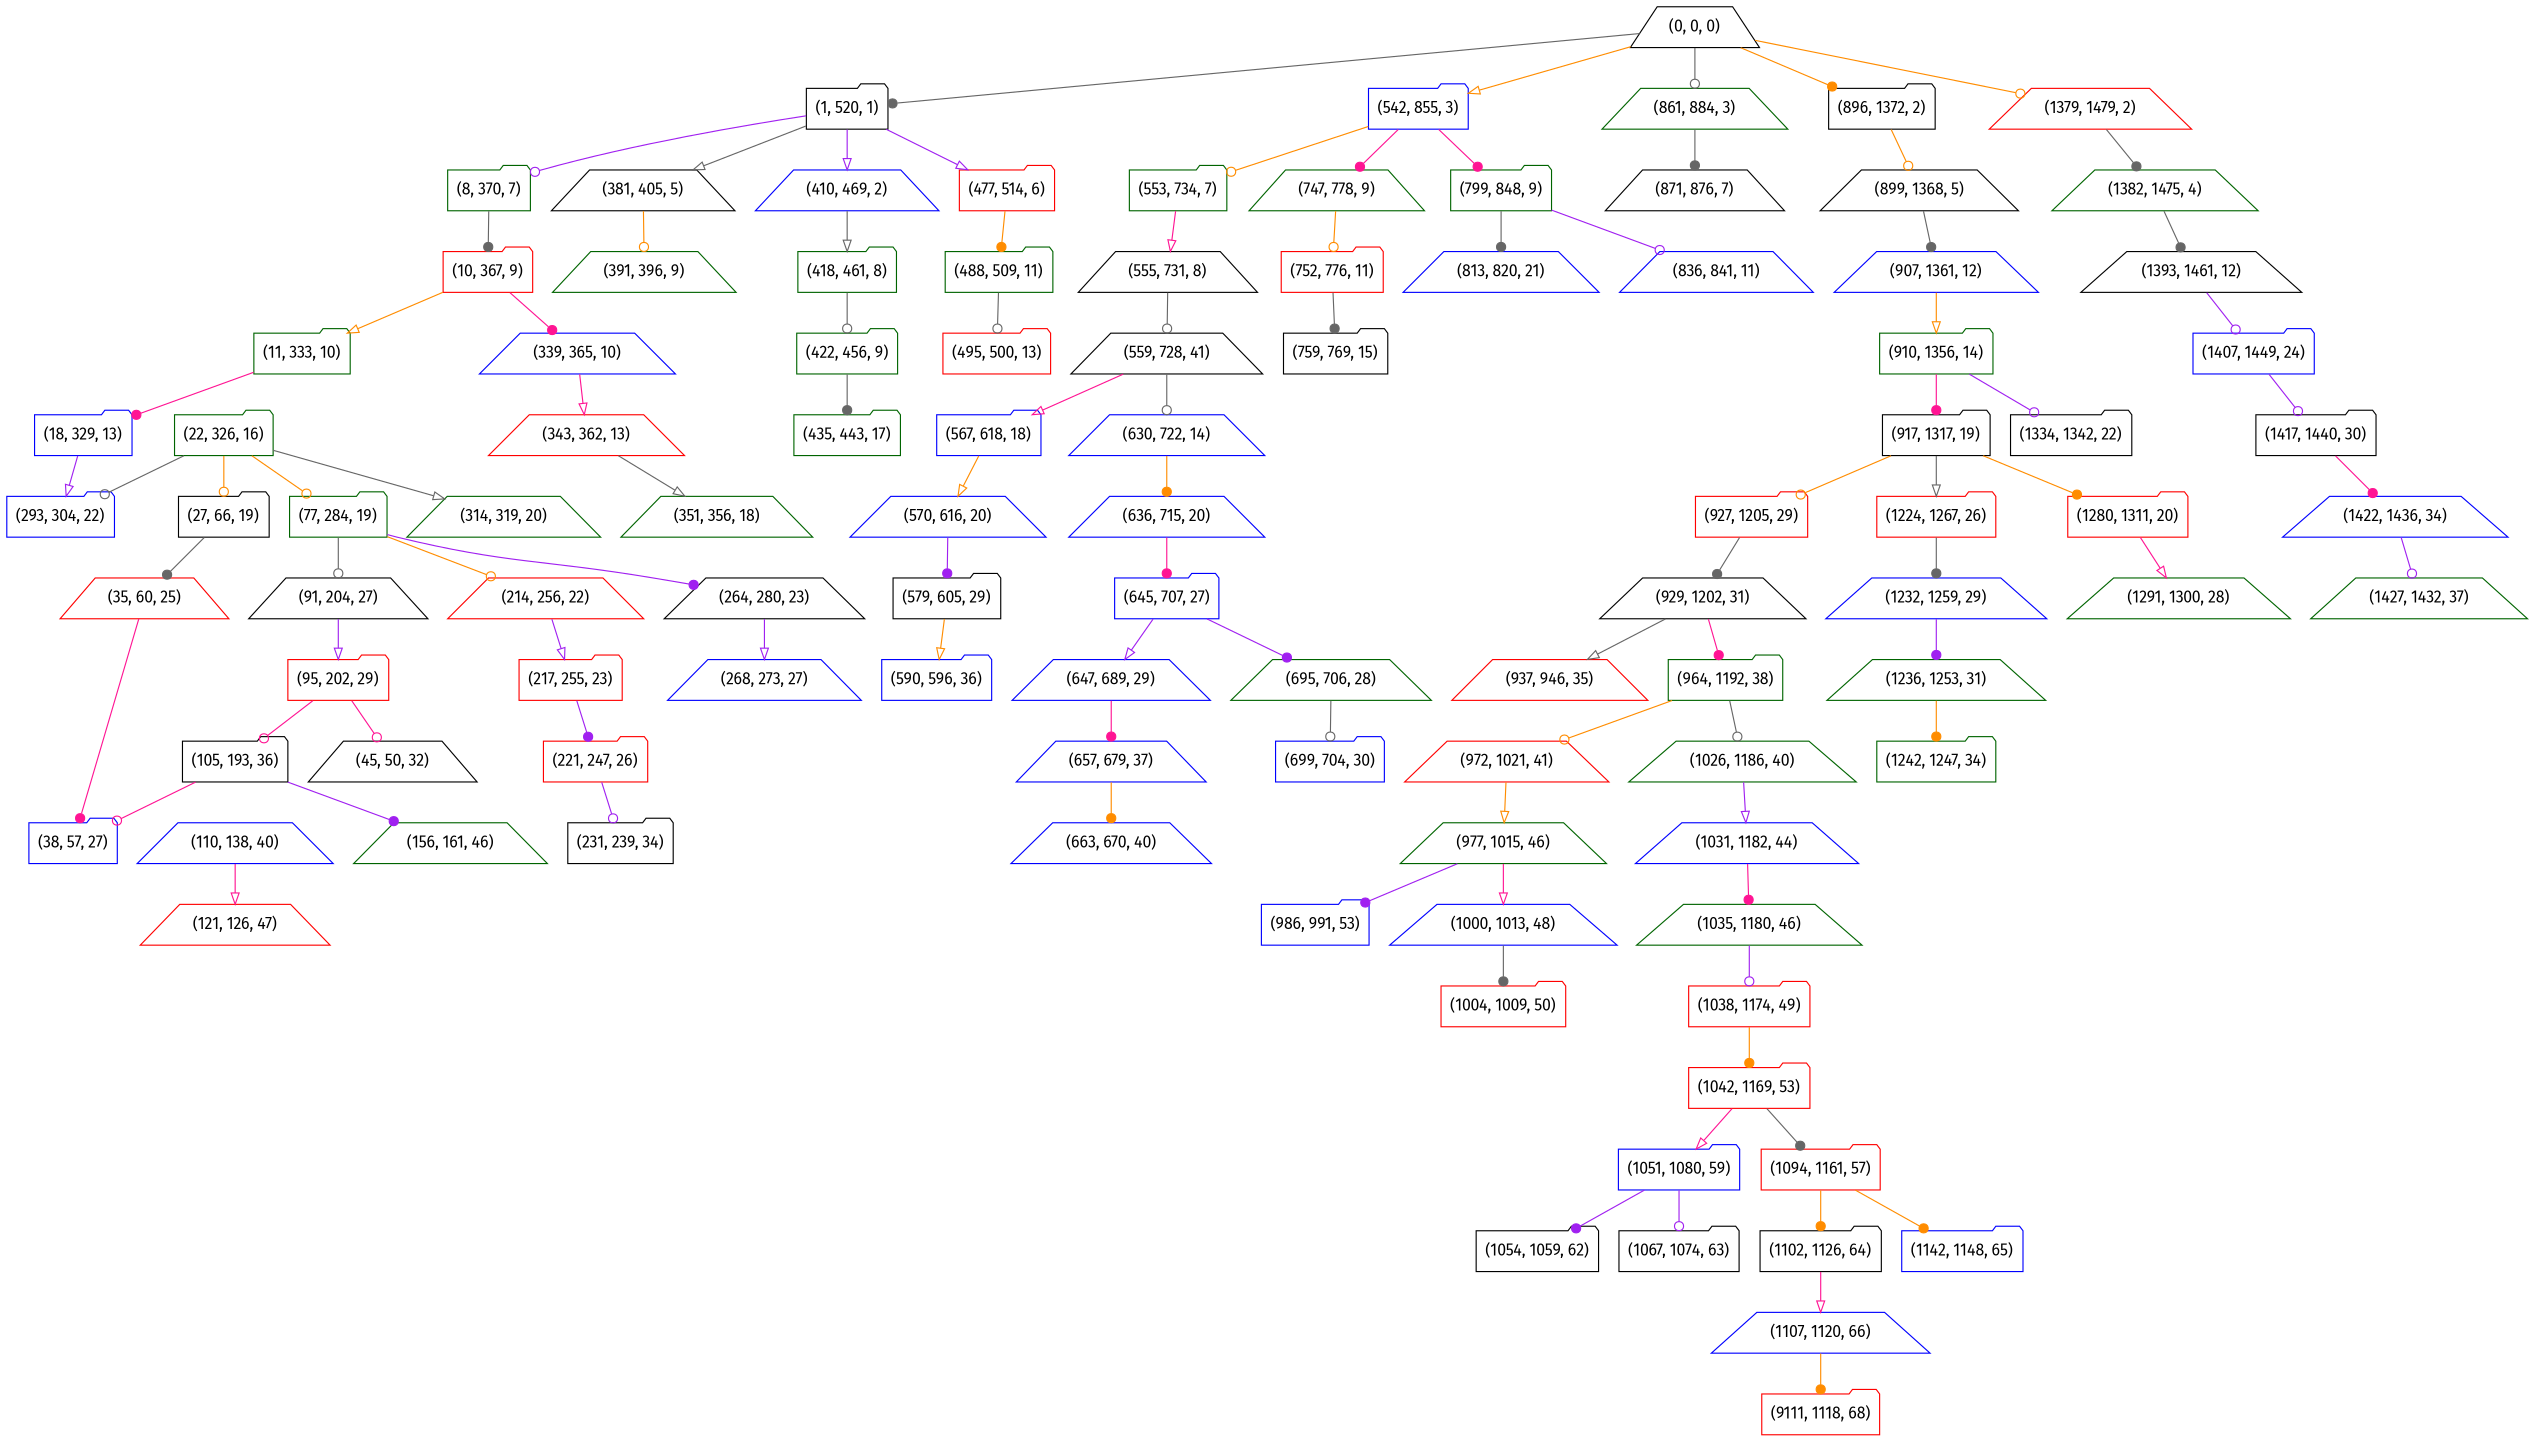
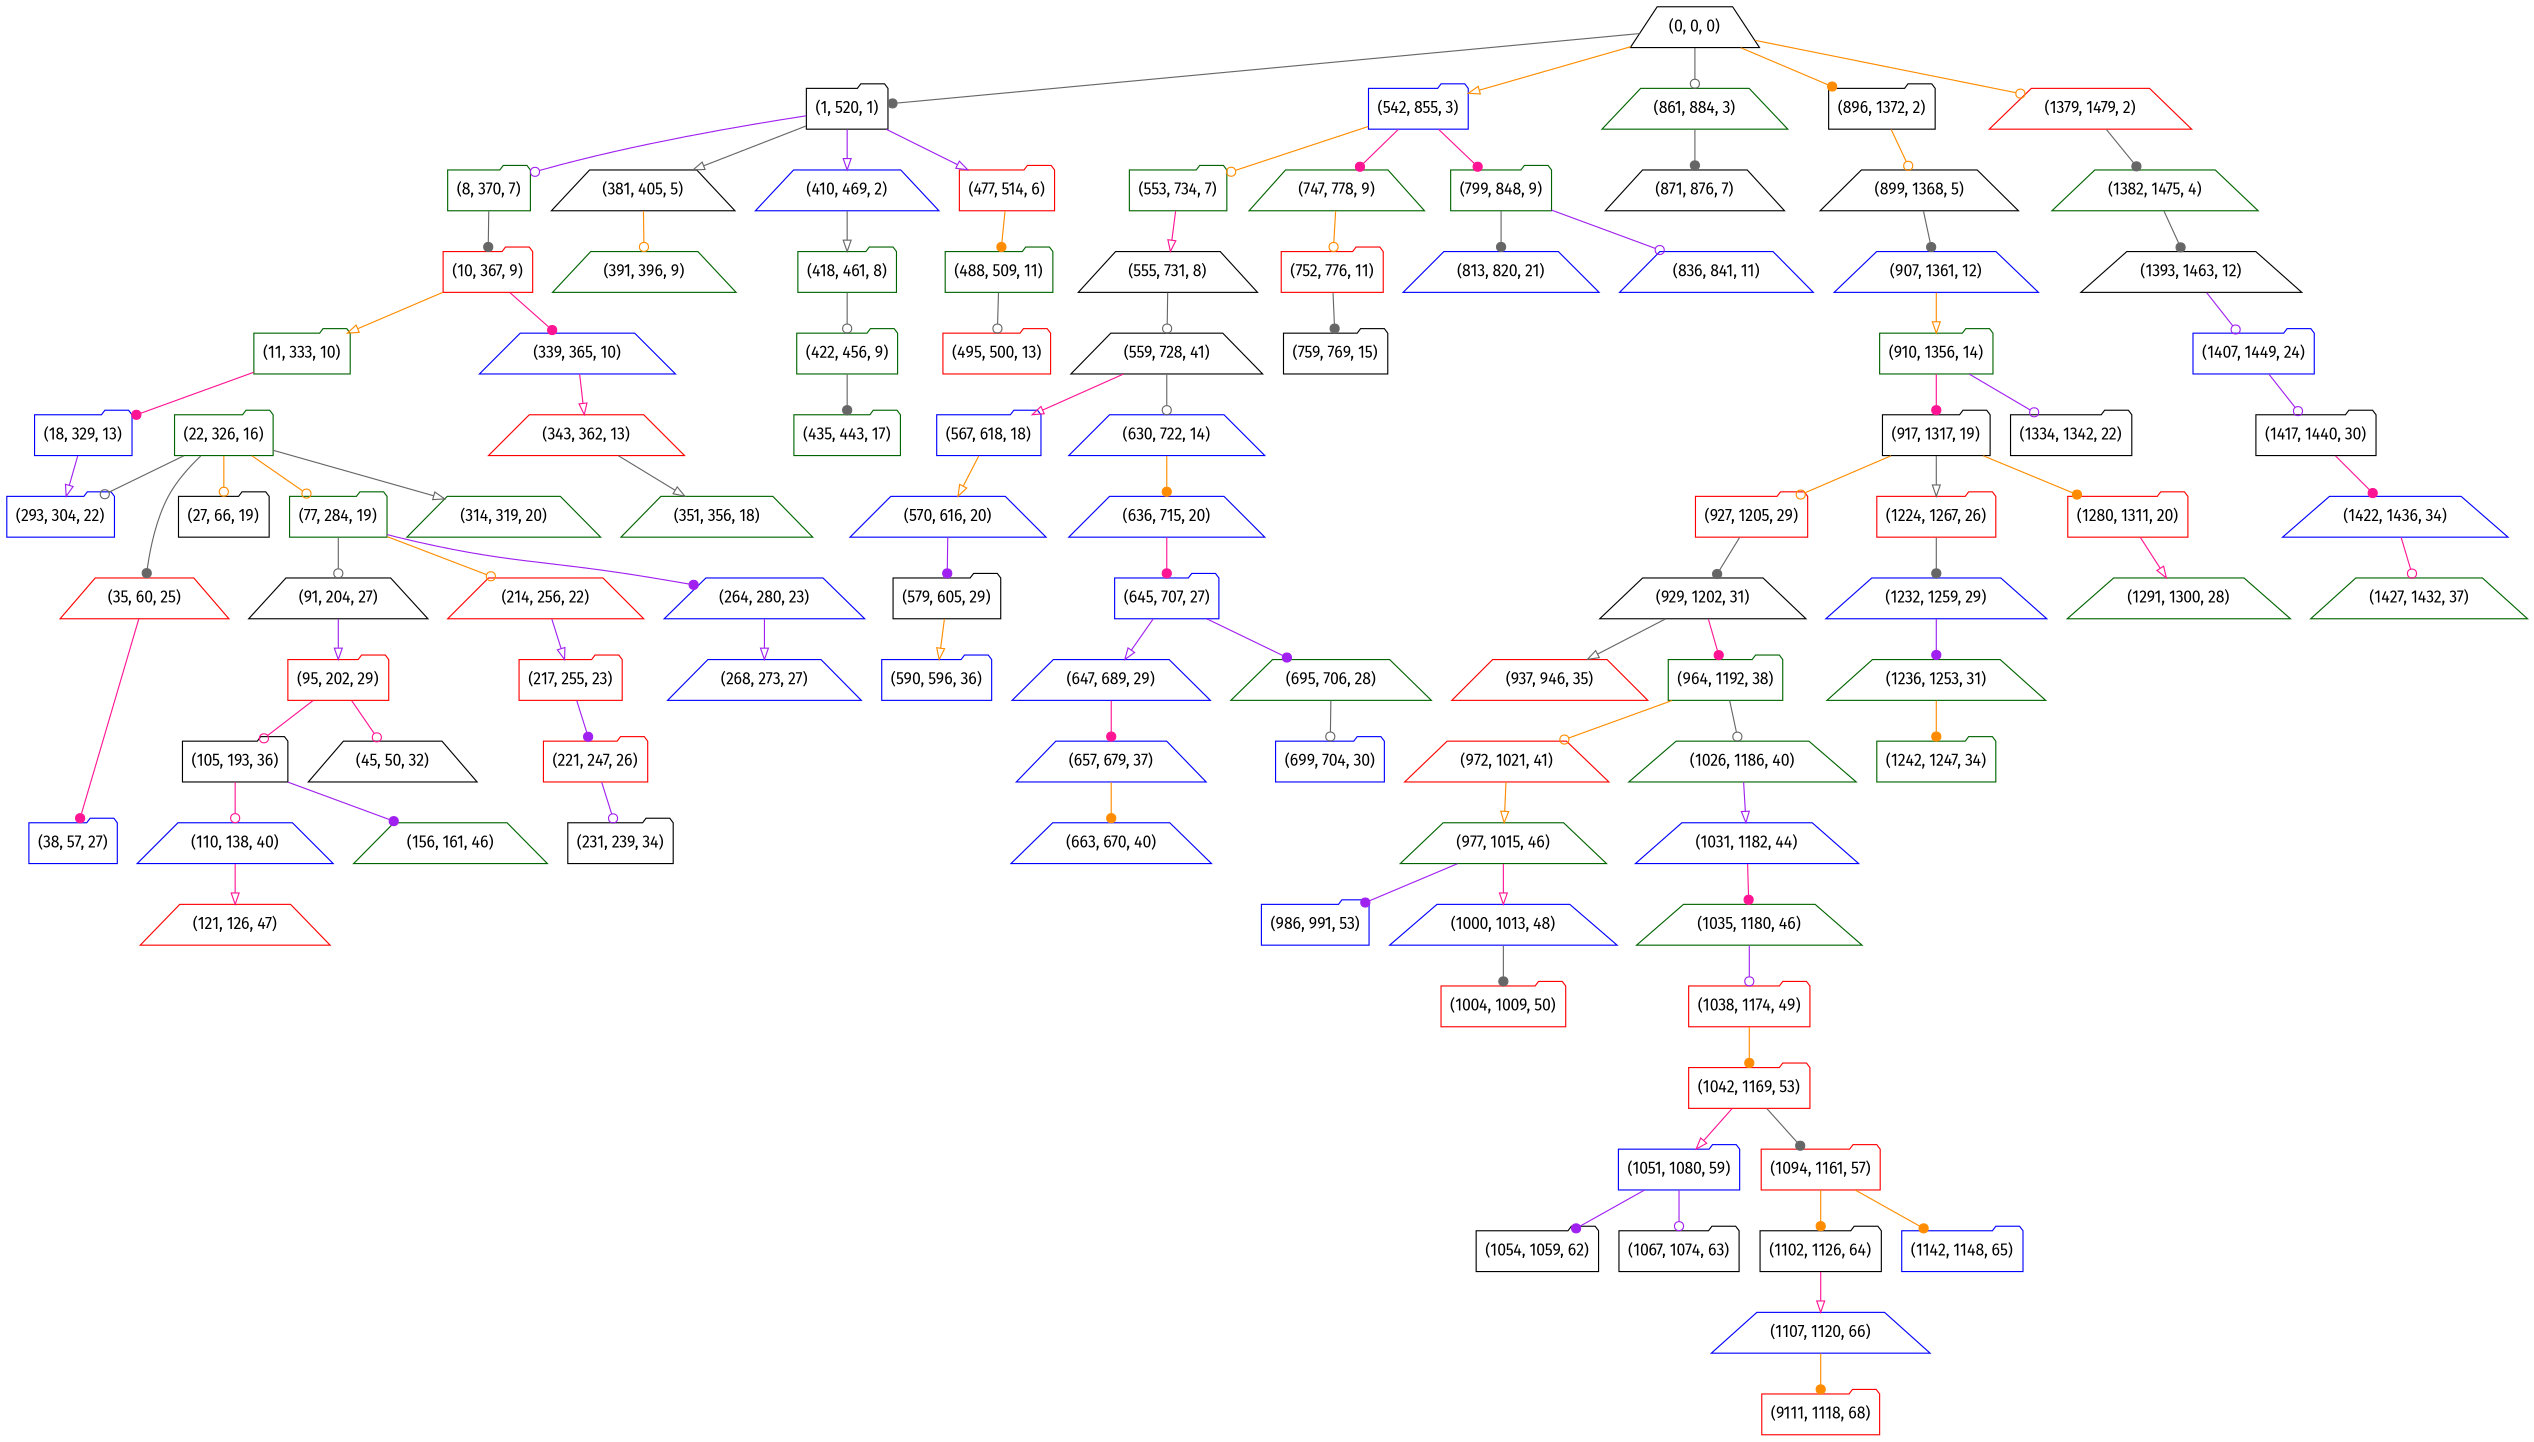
(2191, 272) -> (2191, 272)
(2406, 553) -> (2406, 553)
(187, 554) -> (163, 507)
(764, 598) -> (764, 598)
(158, 800) -> (235, 798)
